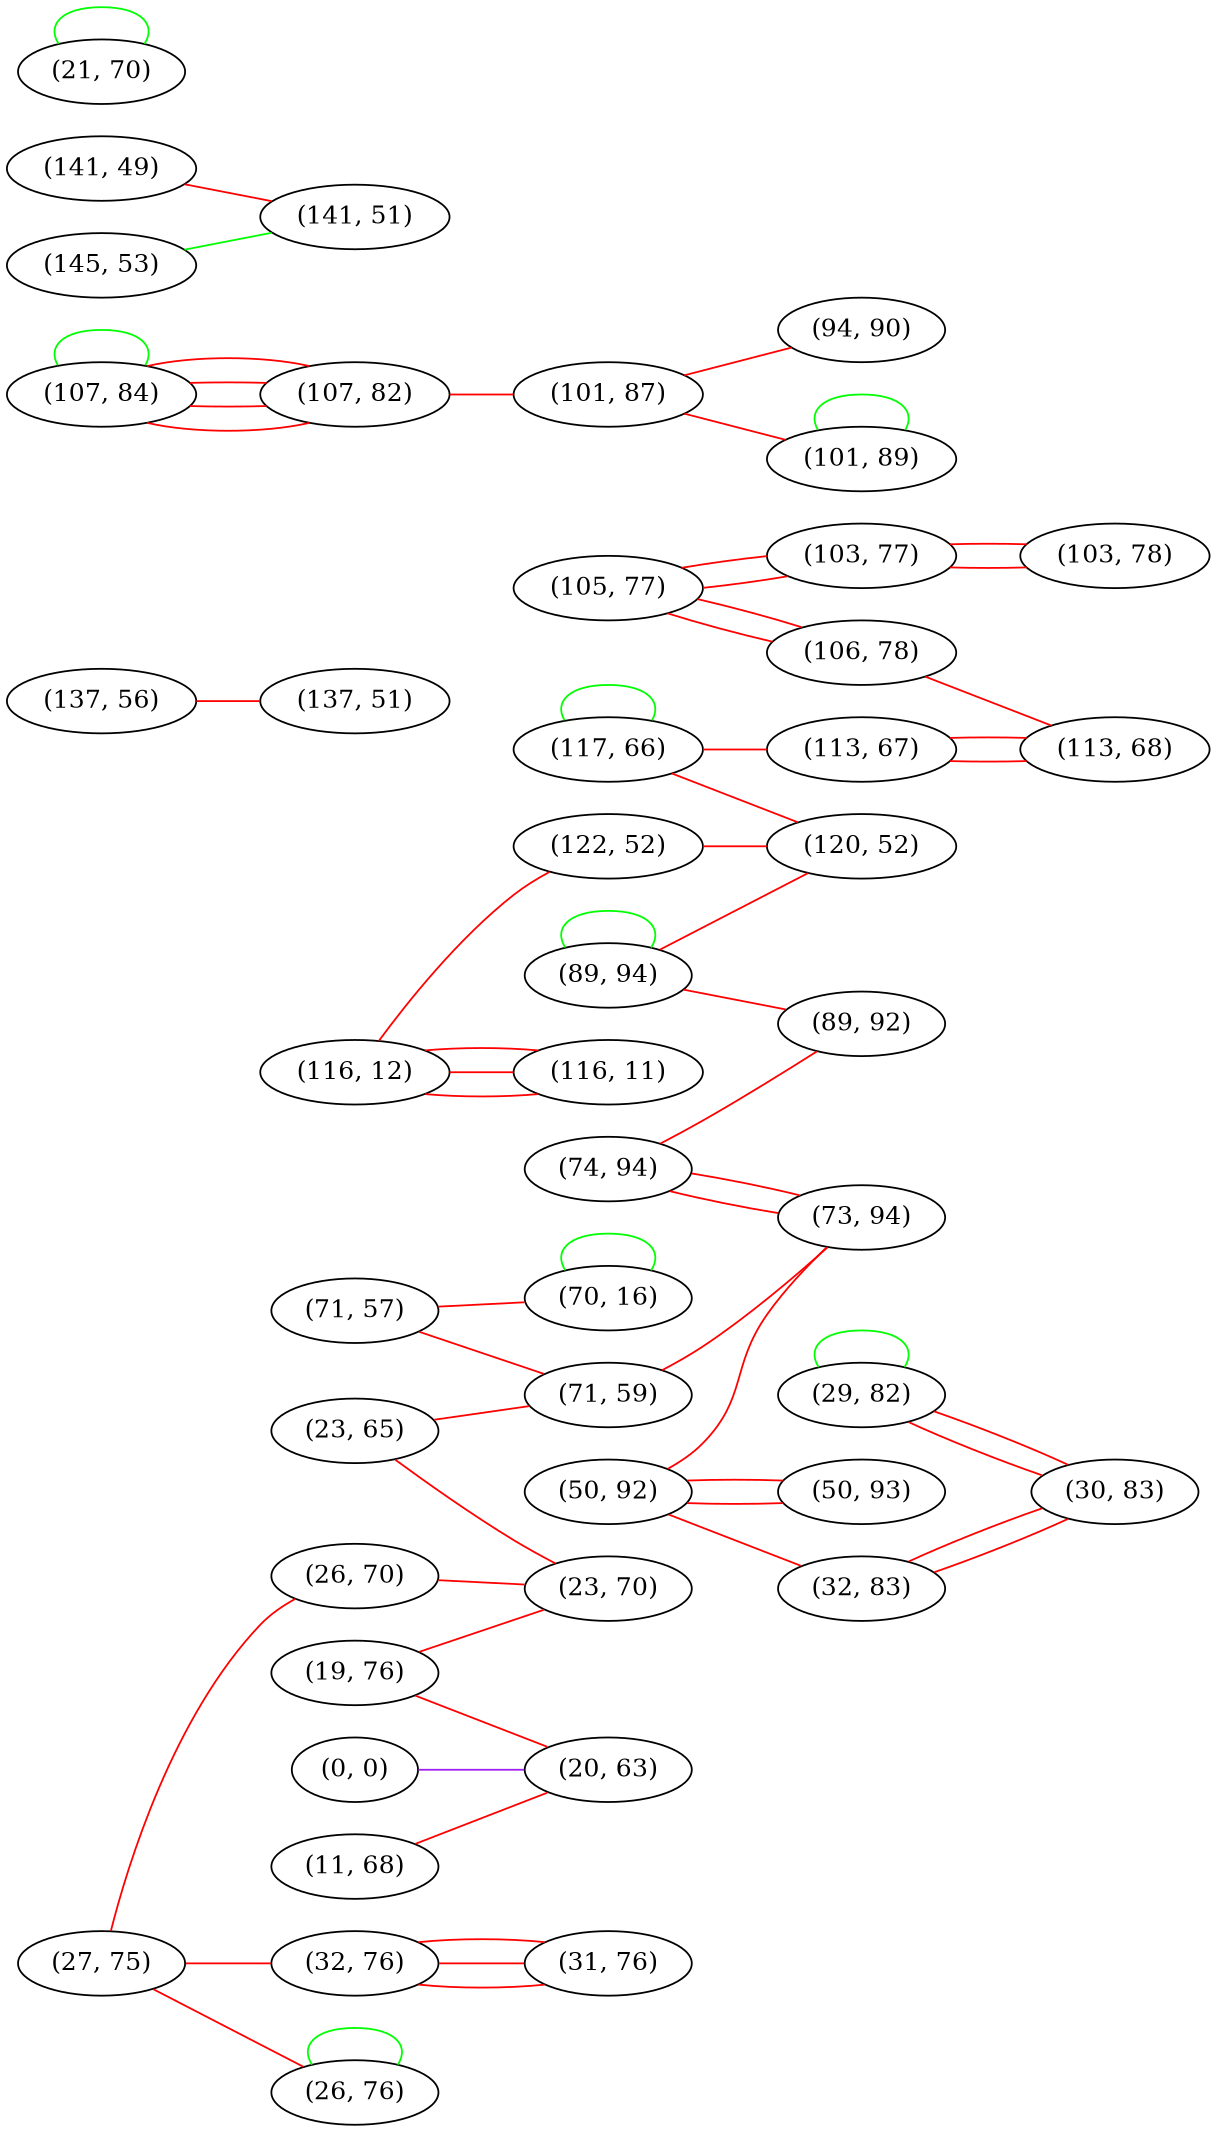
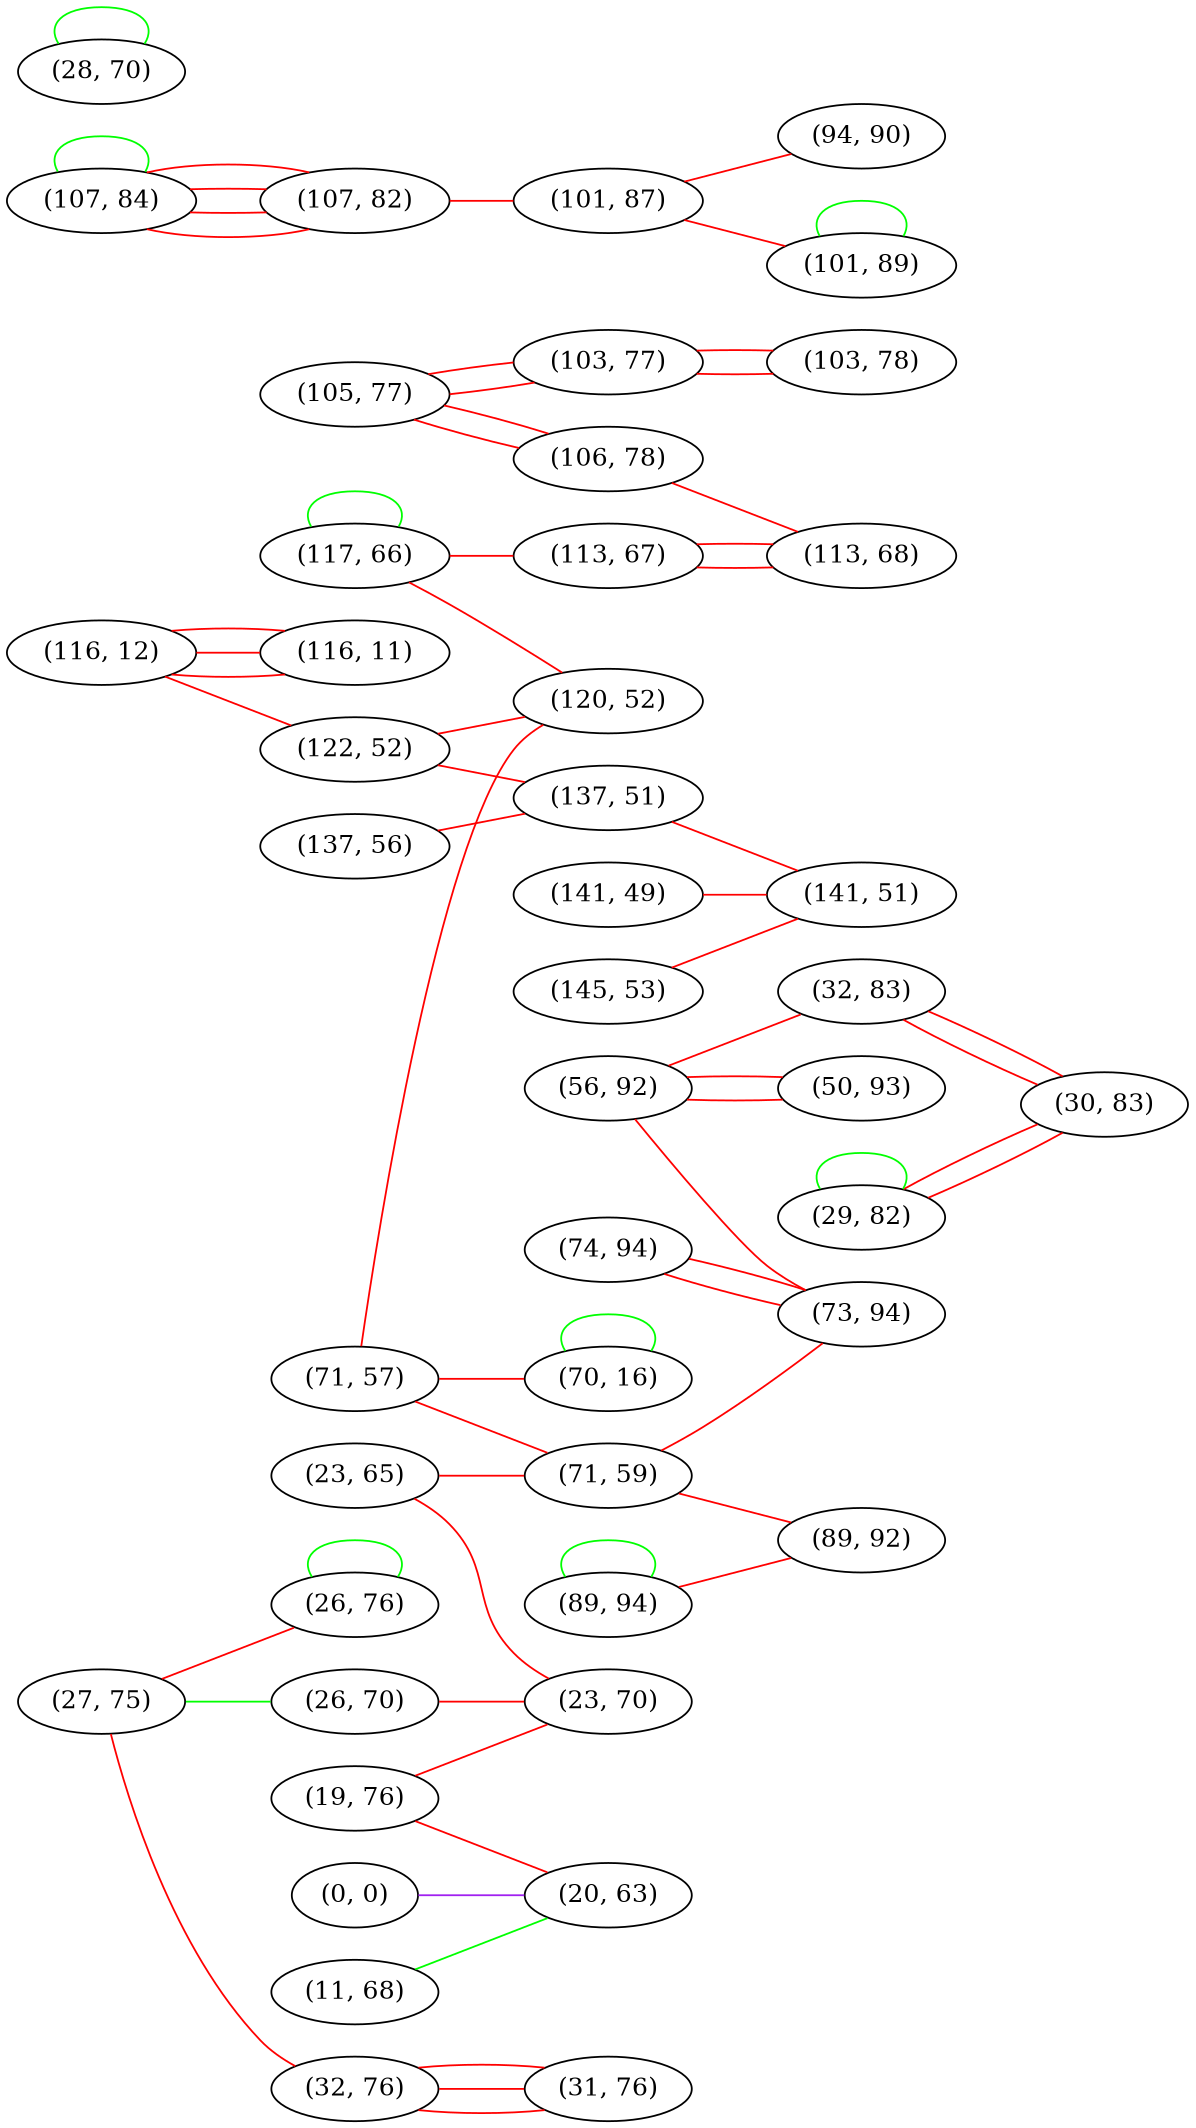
(102, 72) -> (102, 72)
(228, 241) -> (735, 943)
none -> (481, 774)
none -> (735, 846)
(734, 911) -> (420, 1023)
(740, 1099) -> (735, 1508)
(608, 1492) -> (608, 1088)
(177, 1749) -> (228, 1702)
(481, 1818) -> (481, 1944)
